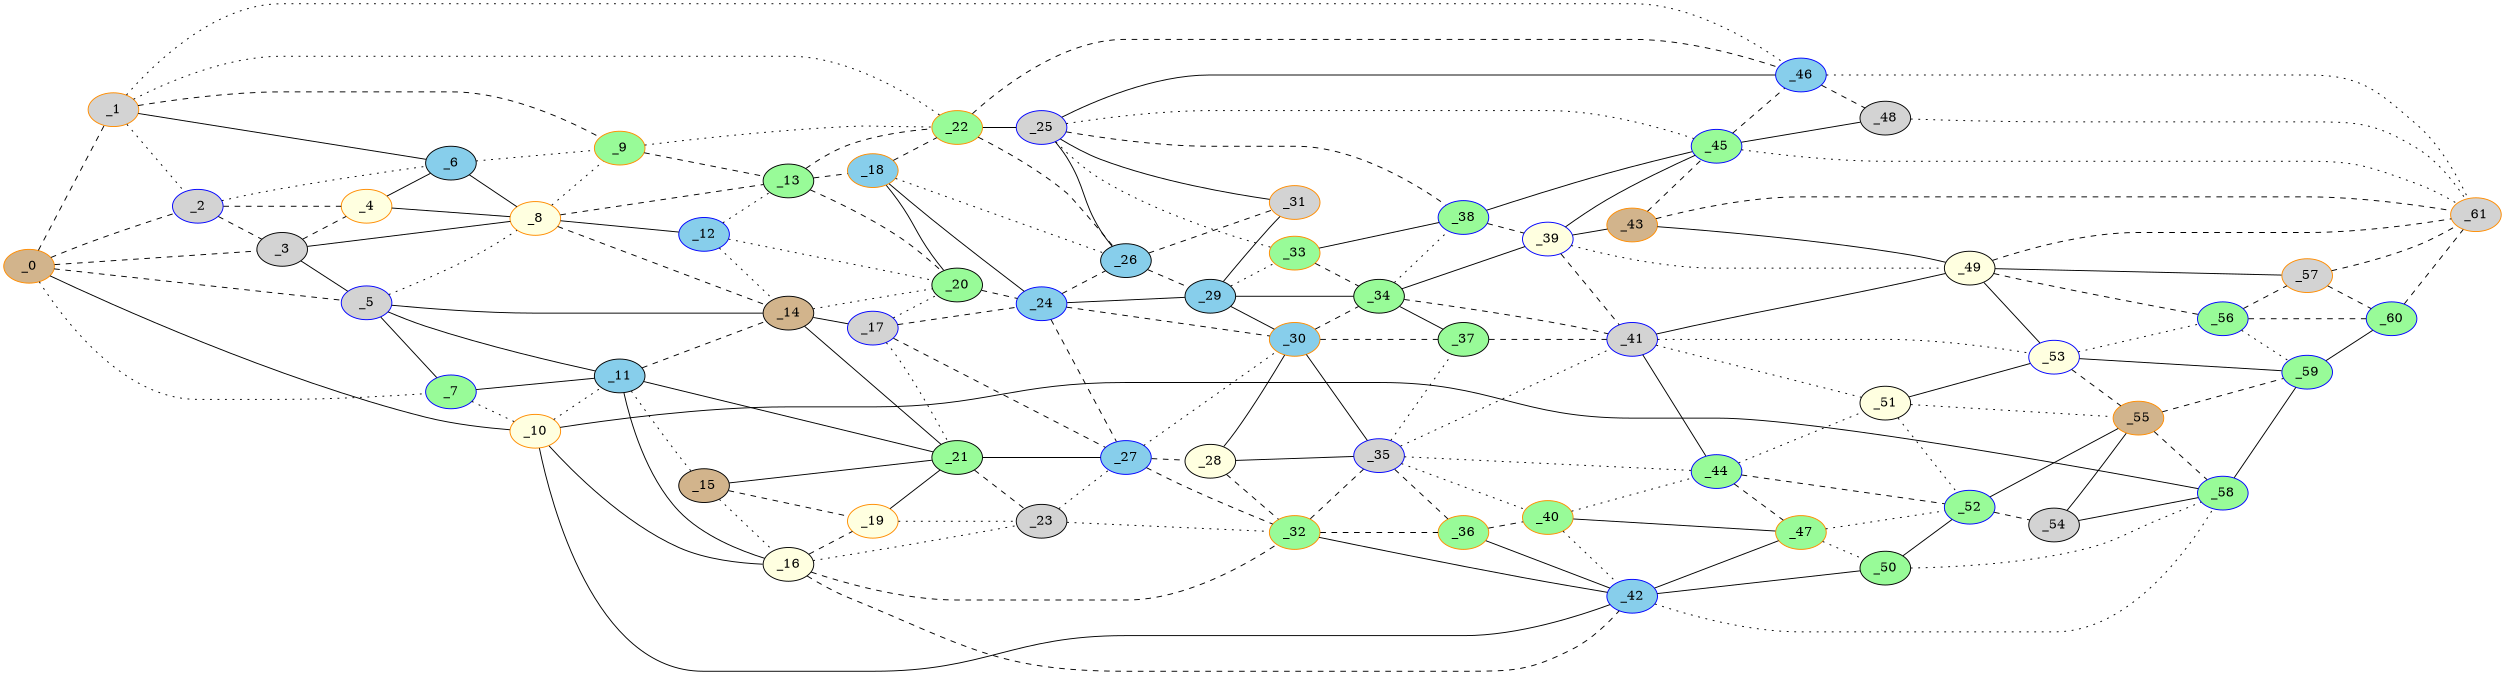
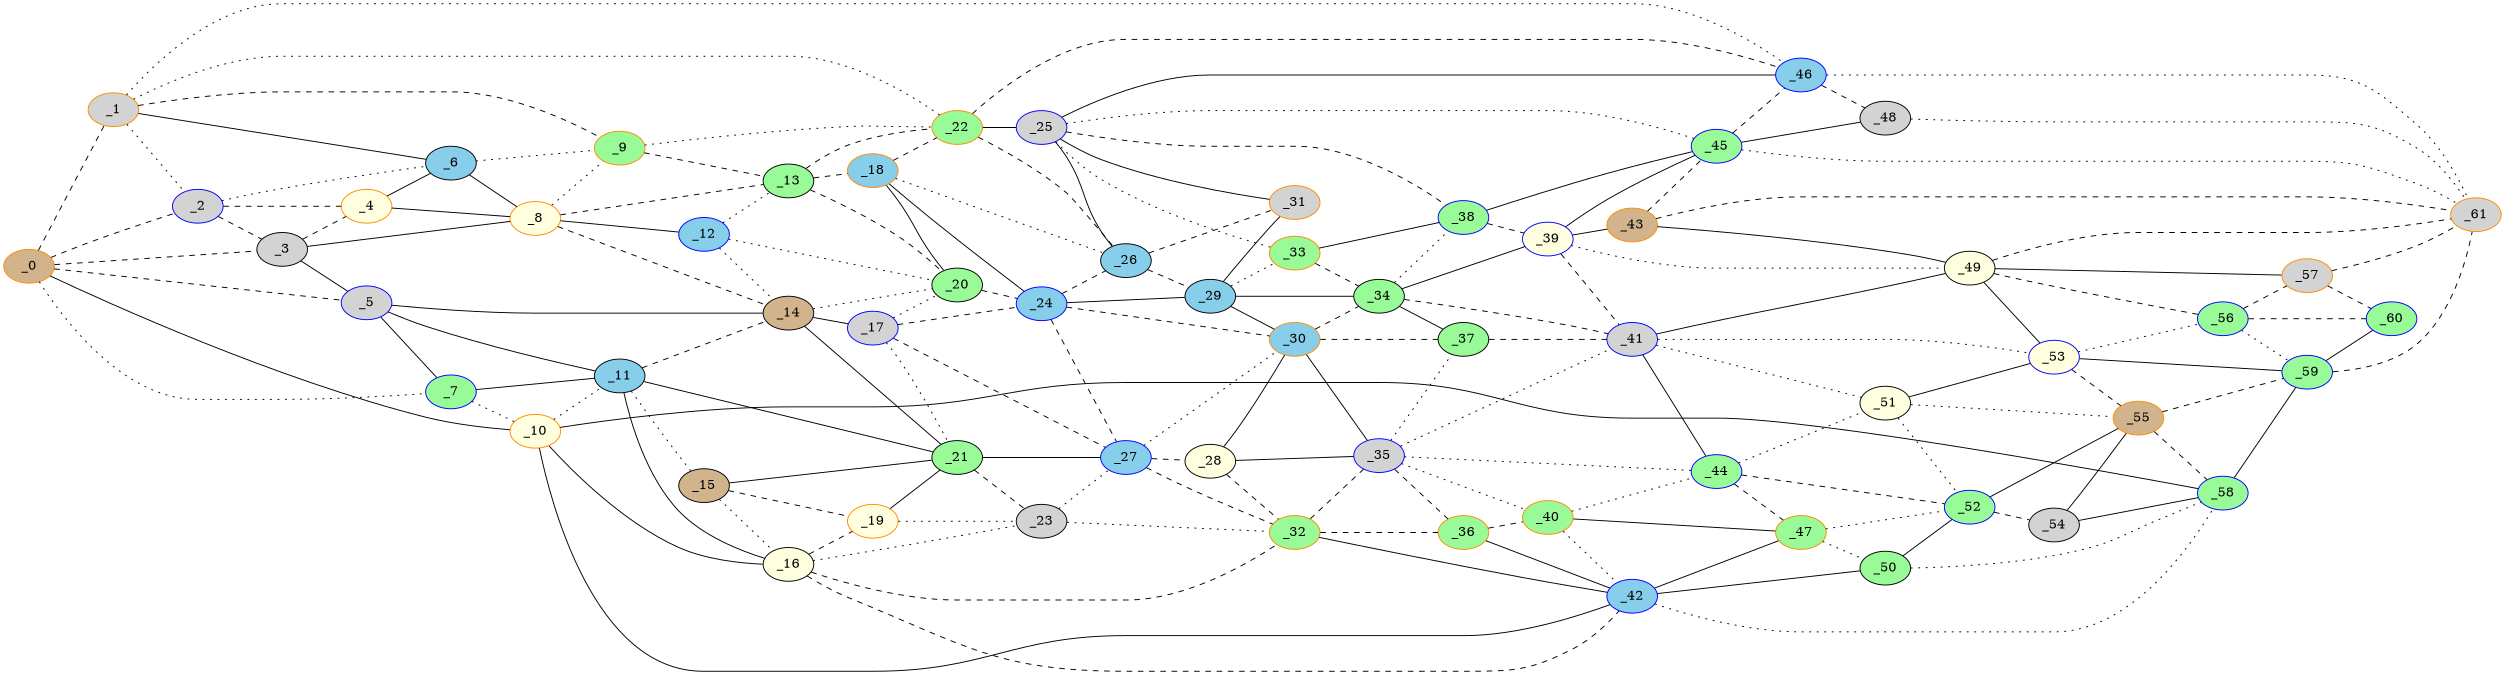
(455, 266) -> none
(2434, 267) -> (2430, 331)
